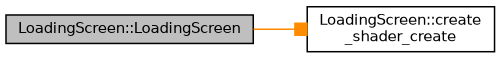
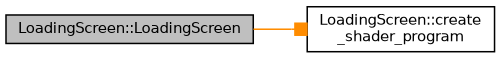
(401, 29) -> (401, 29)
